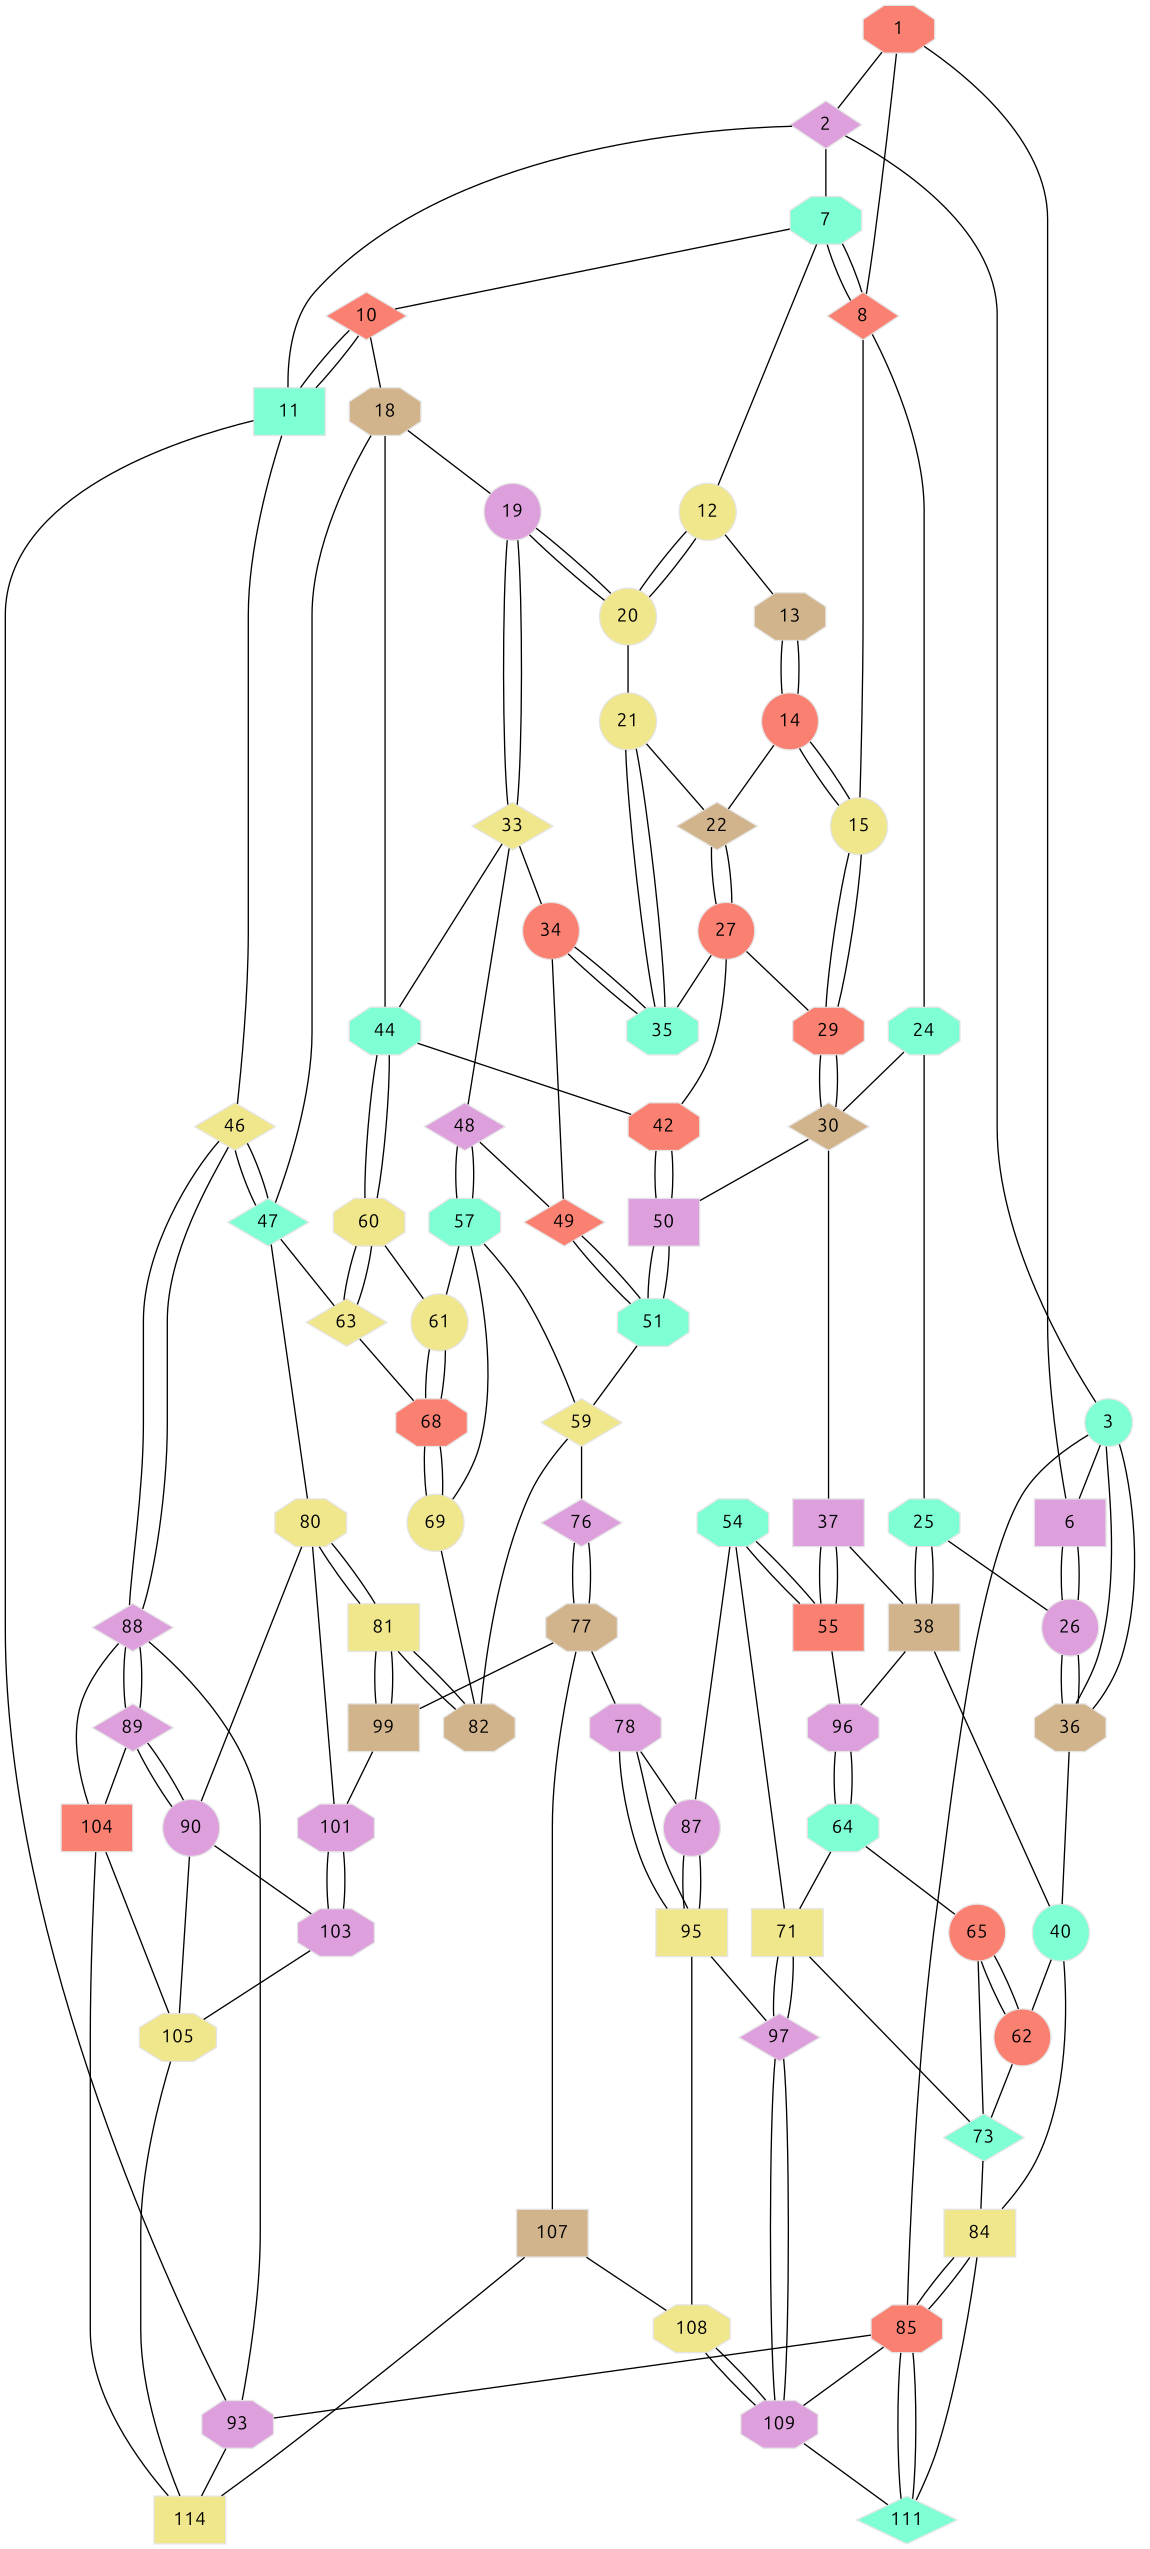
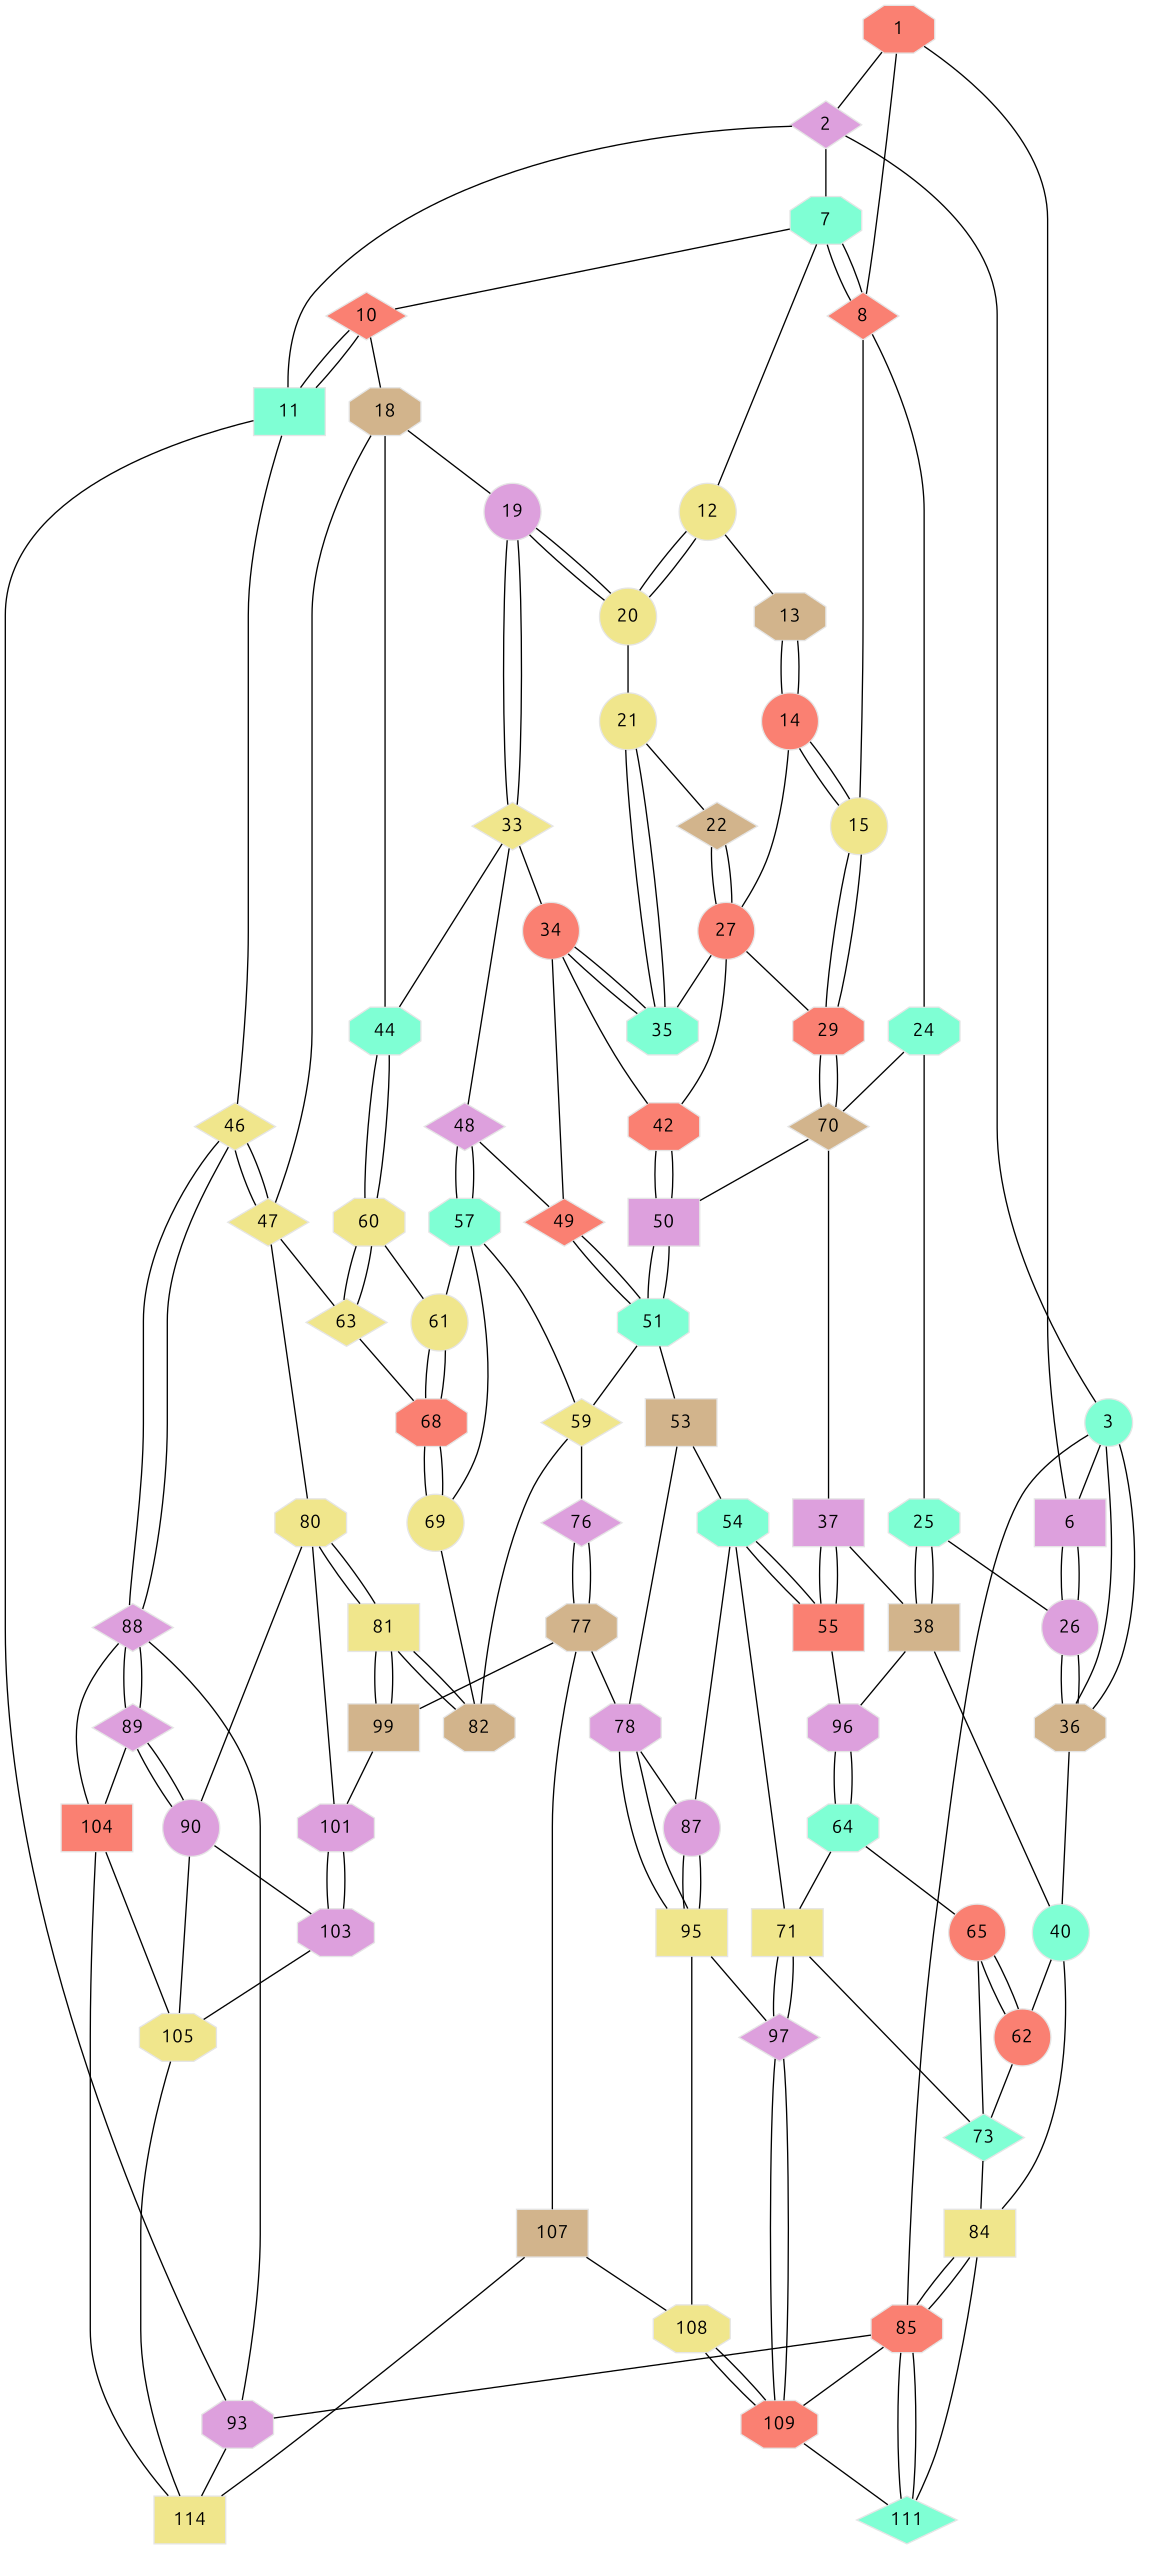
(751, 777) -> (776, 832)
(524, 1079) -> (602, 1032)
(829, 1127) -> (829, 1127)
(268, 1222) -> (268, 1222)
none -> (681, 1423)
(779, 2424) -> (779, 2424)
